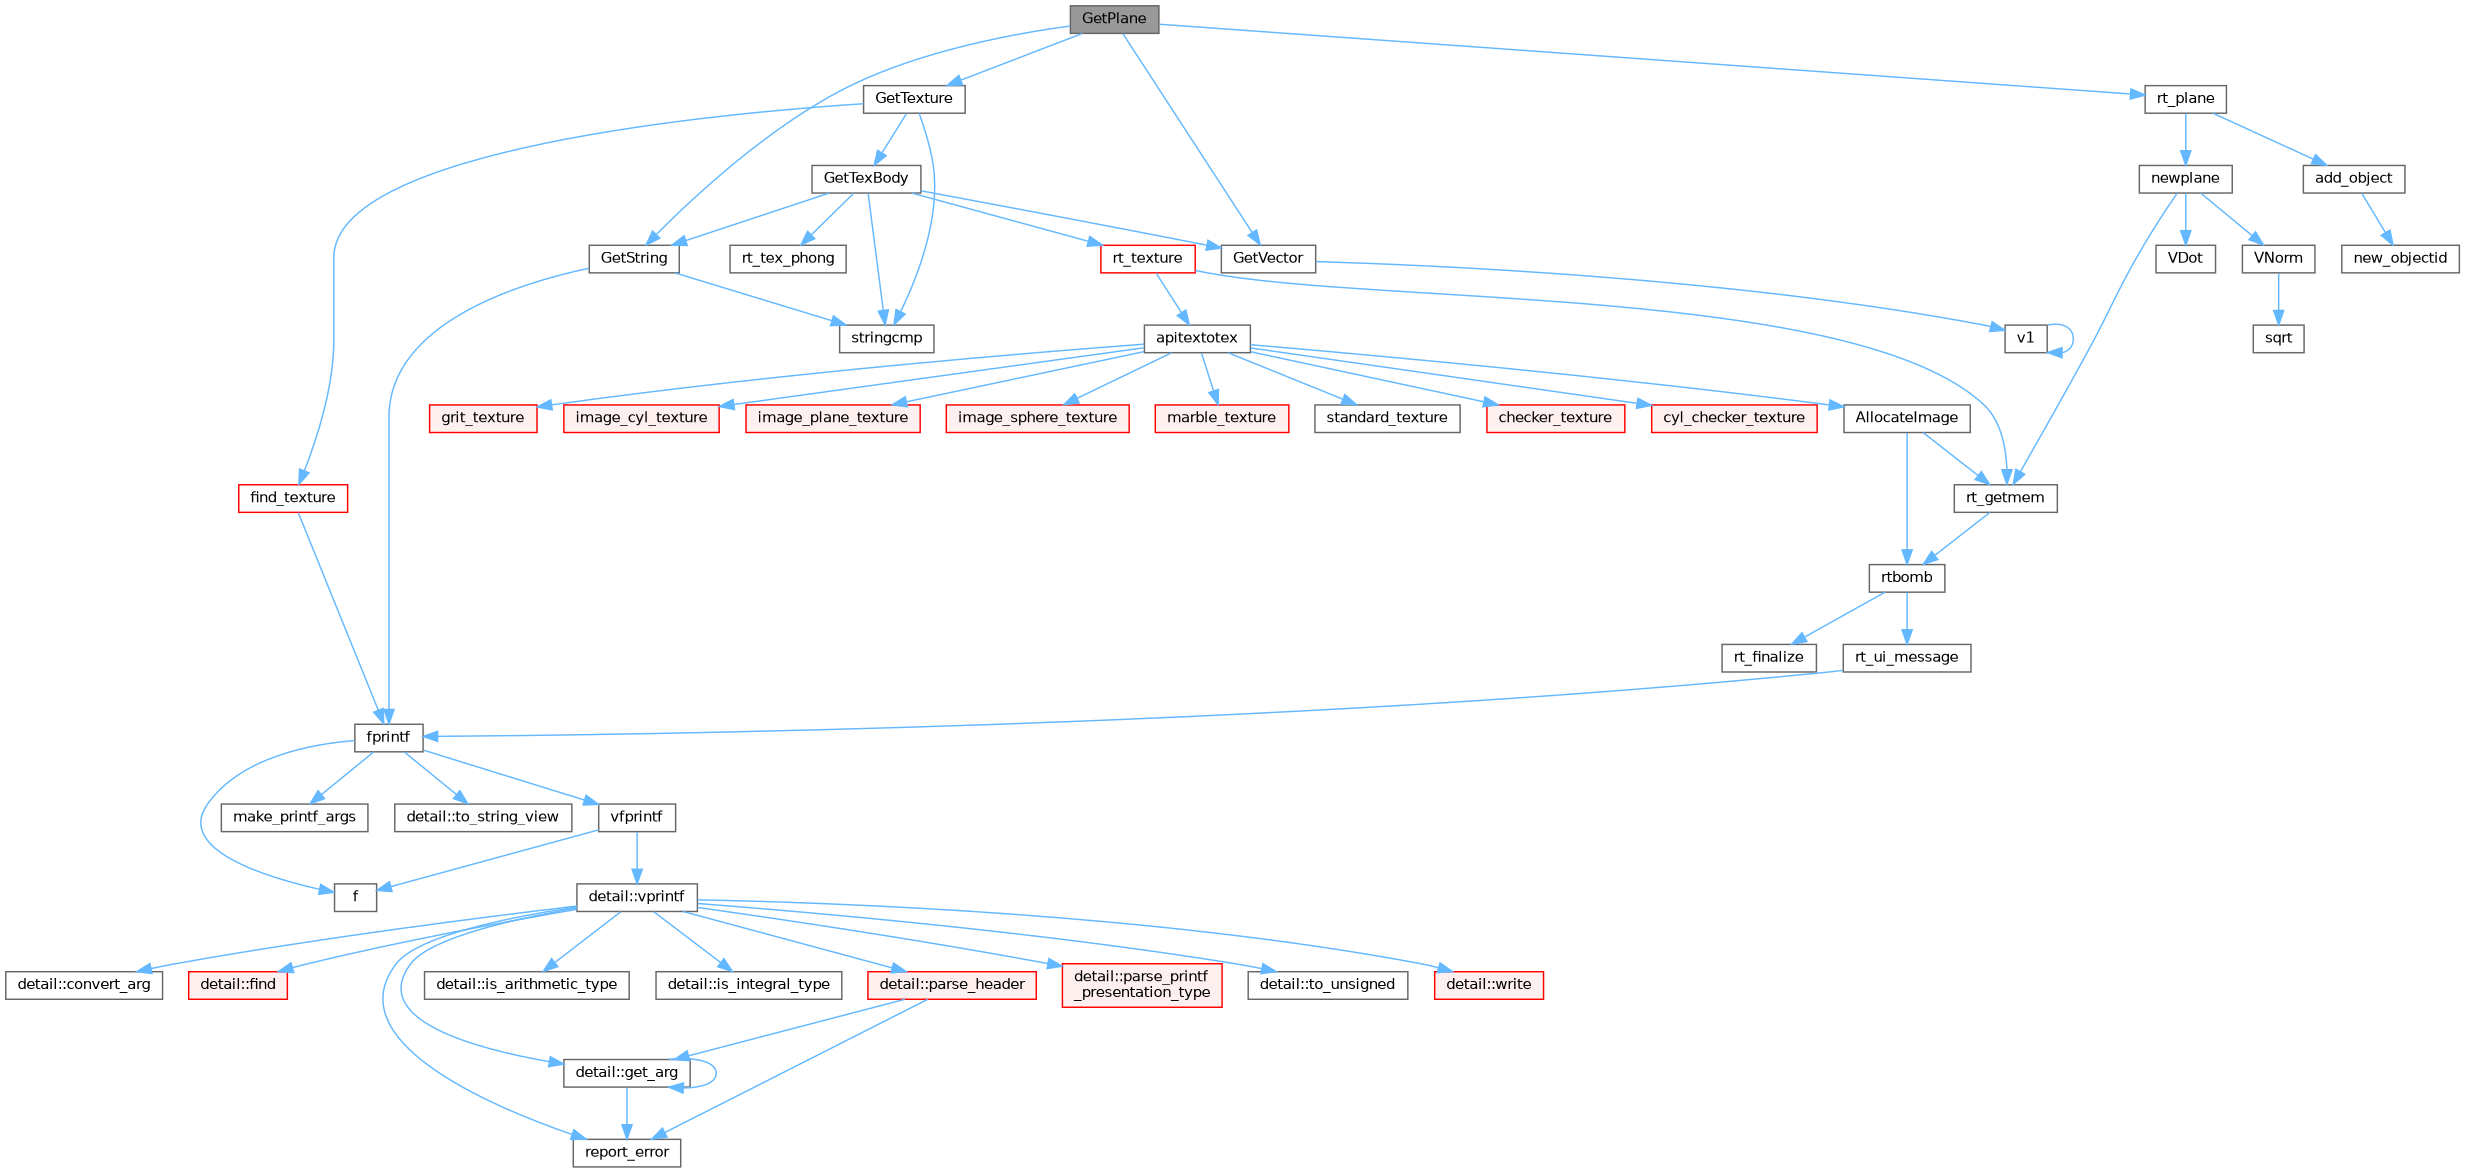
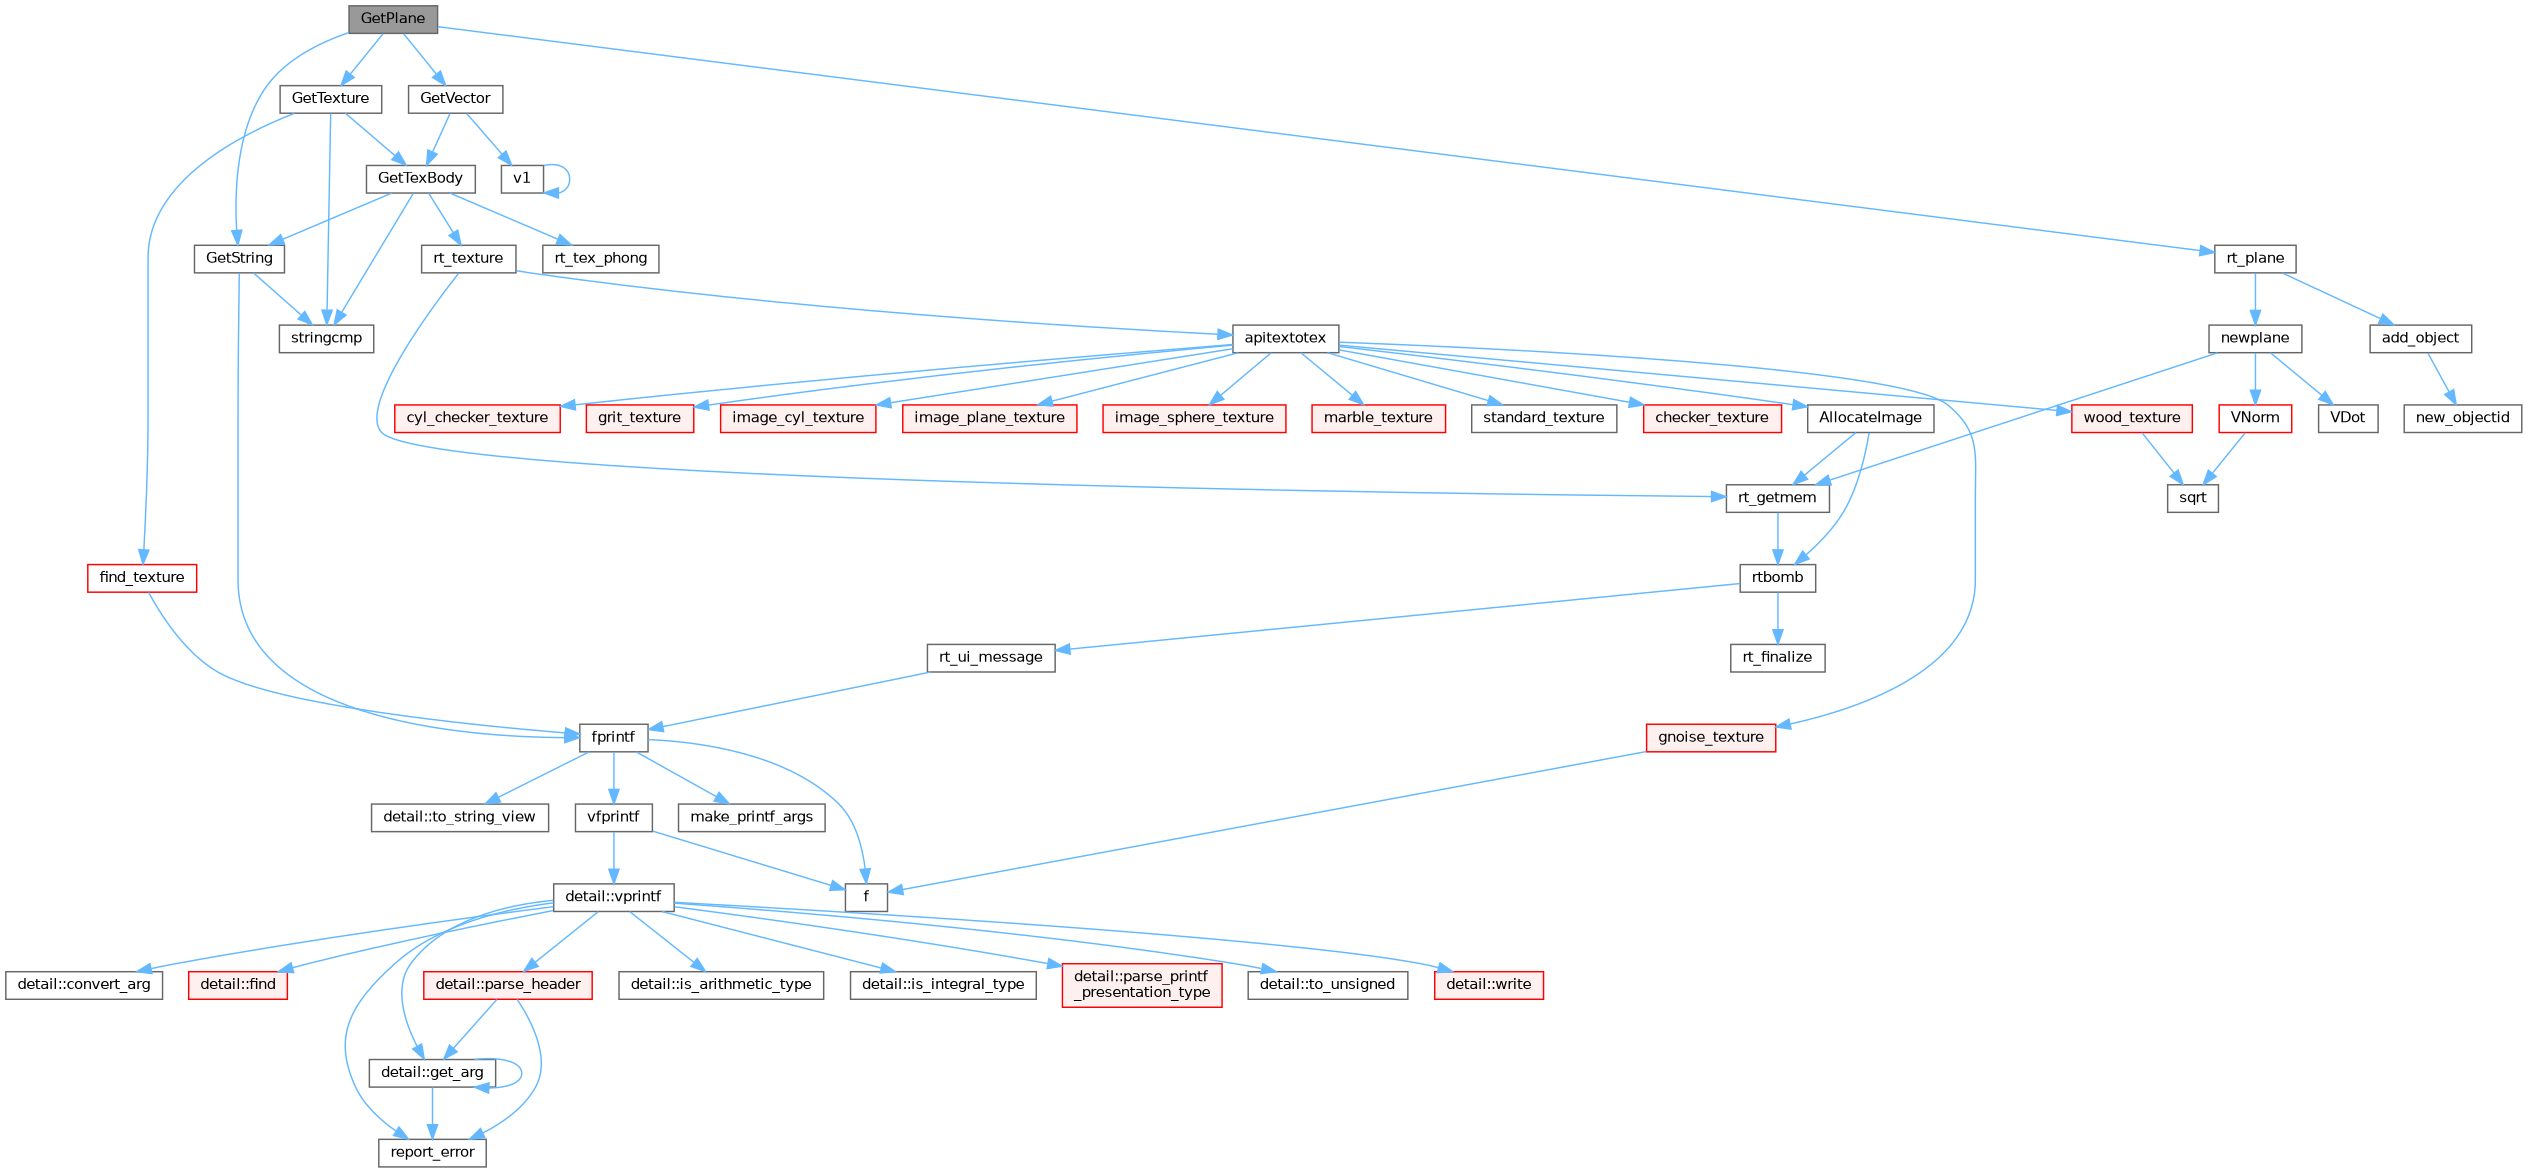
(1064, 218) -> (441, 133)
(1148, 259) -> (469, 259)
(2279, 259) -> (2255, 419)
none -> (2132, 419)
none -> (1711, 738)
